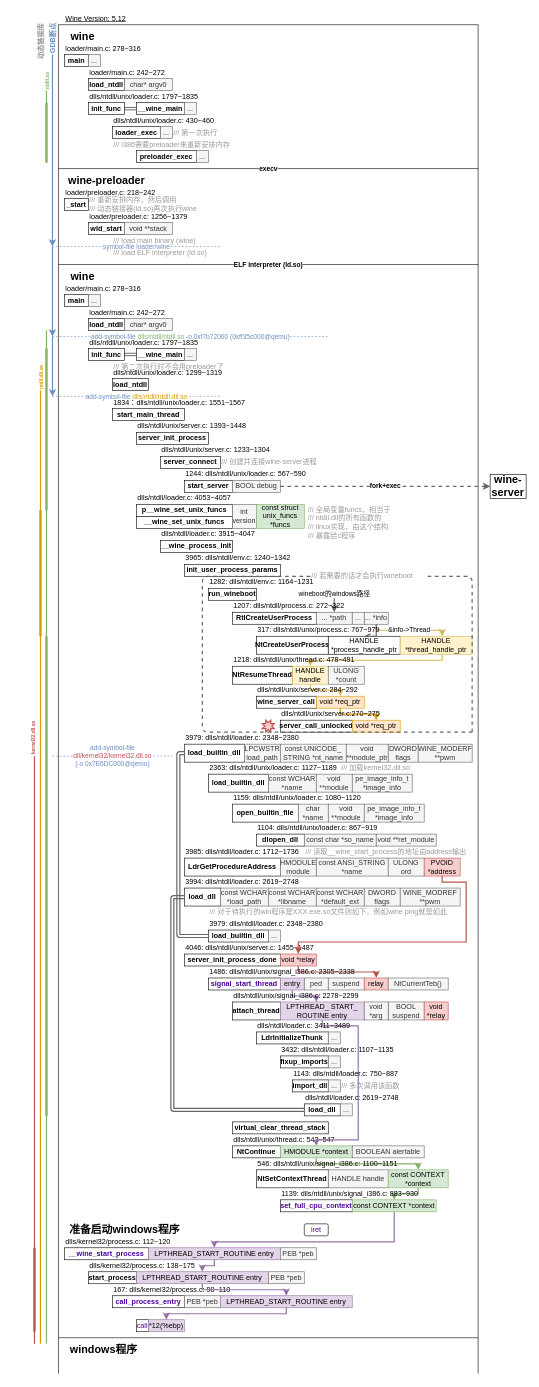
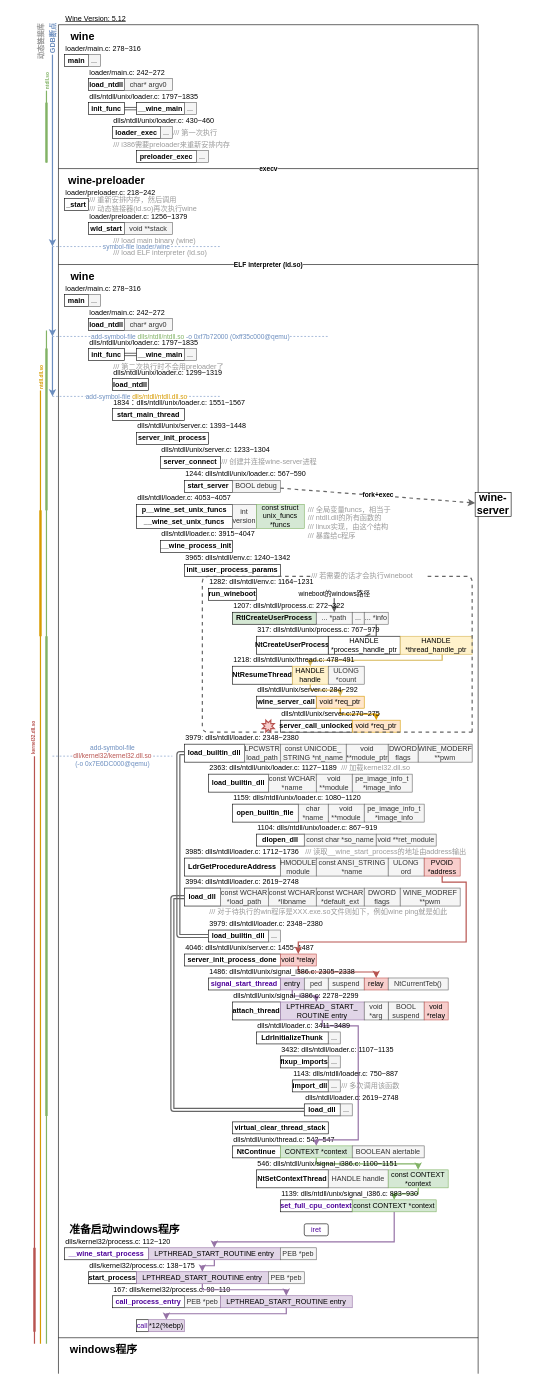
(509, 486) -> (494, 504)
(275, 618) -> (275, 618)
(410, 630) -> none
(317, 1152) -> (317, 1152)
